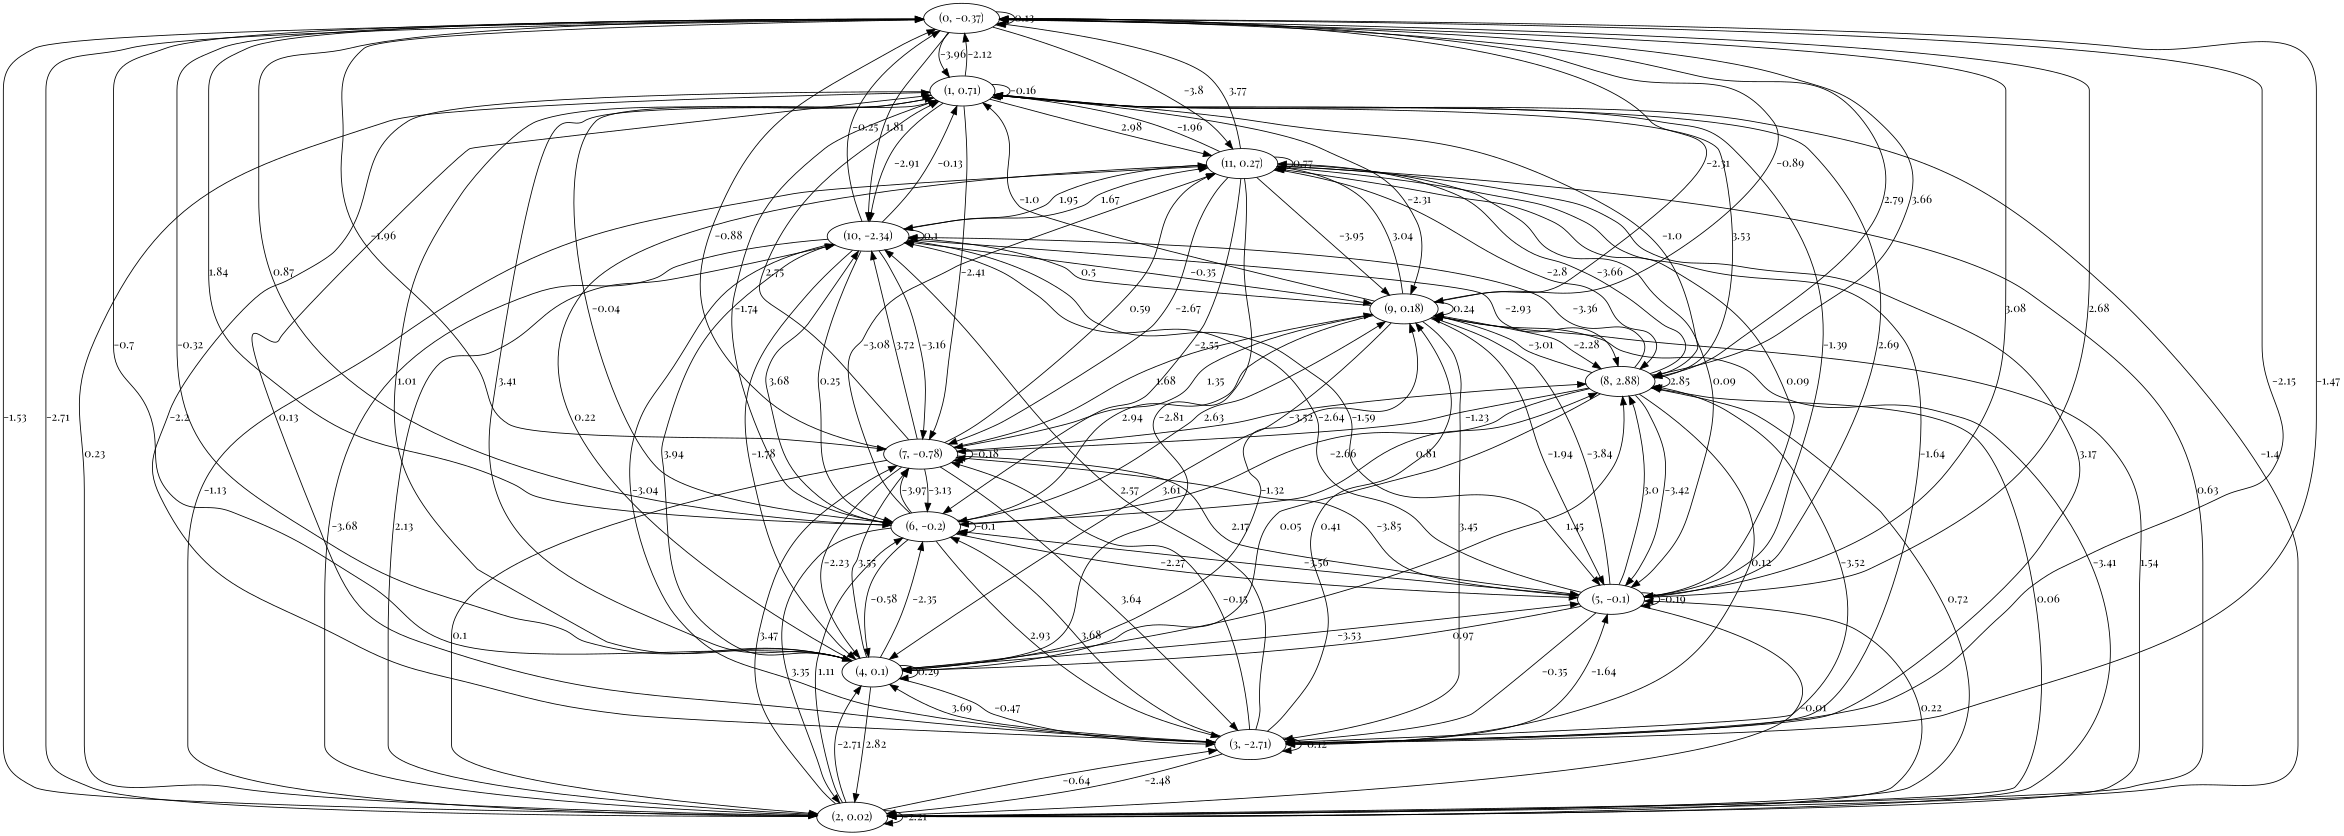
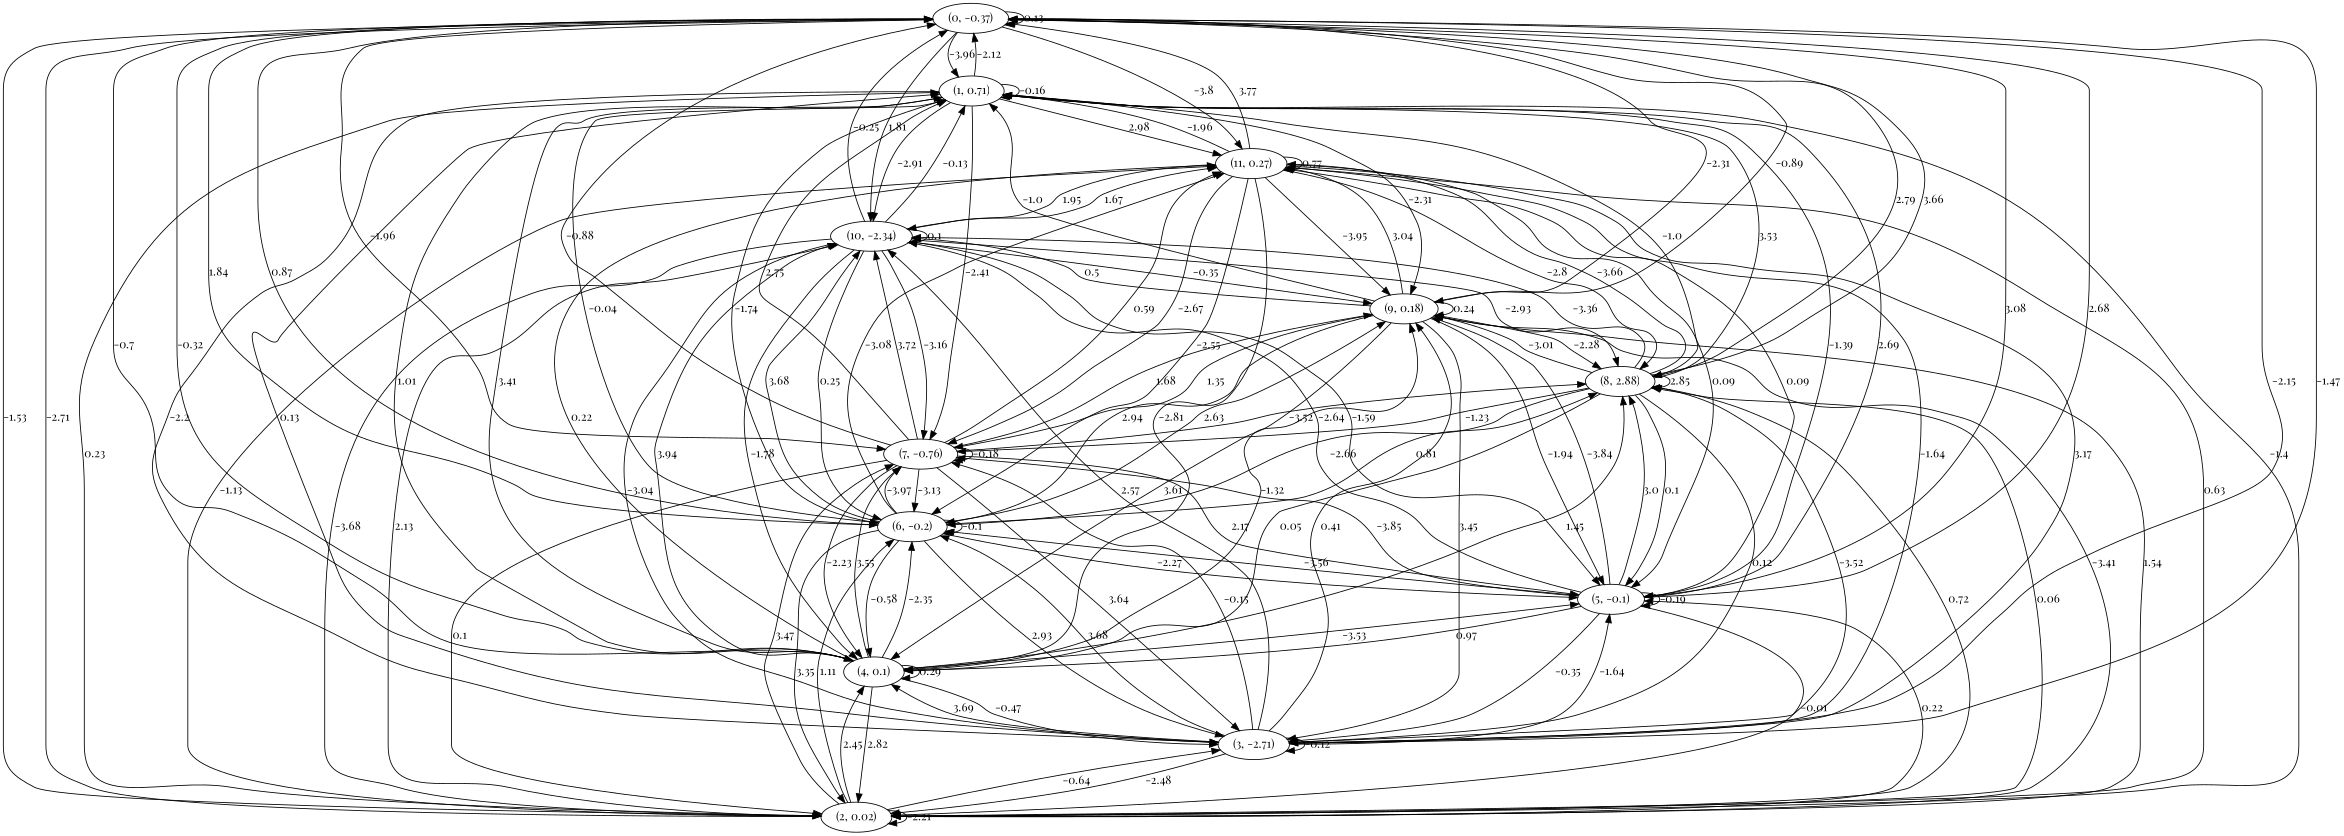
(921, 454) -> (921, 454)
(1677, 490) -> (1672, 490)
(849, 745) -> (853, 745)
